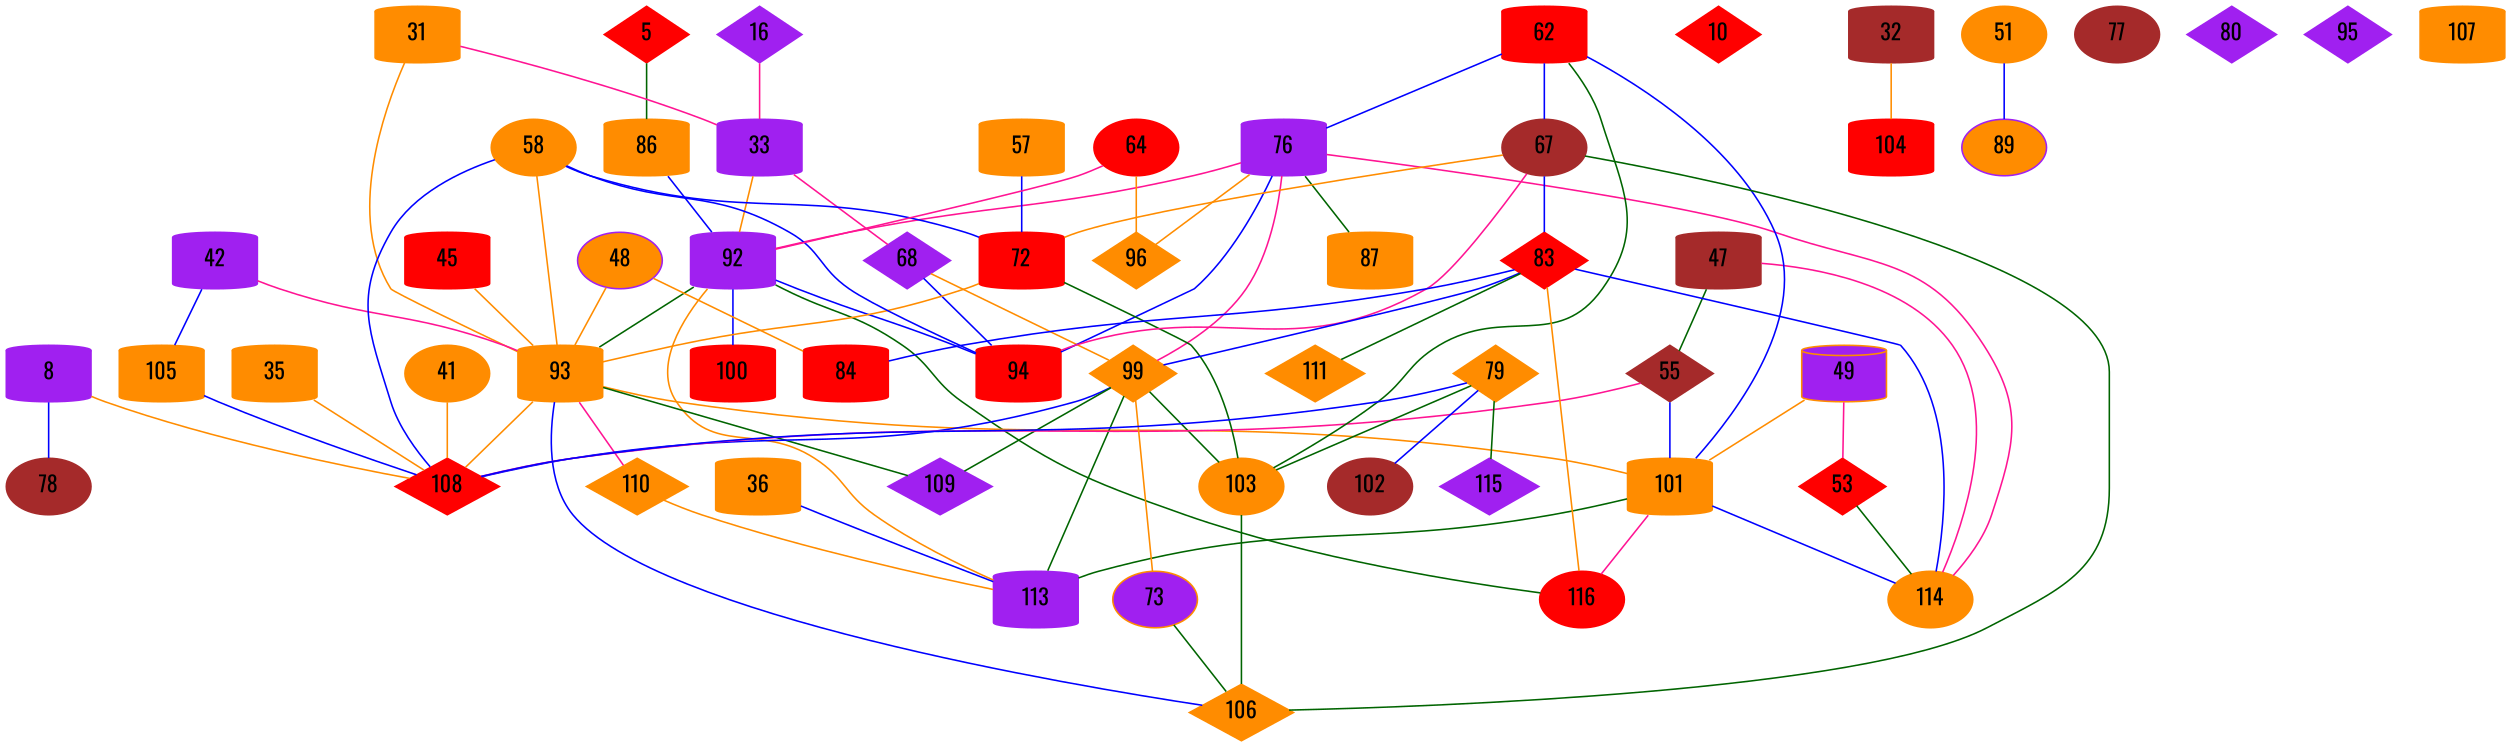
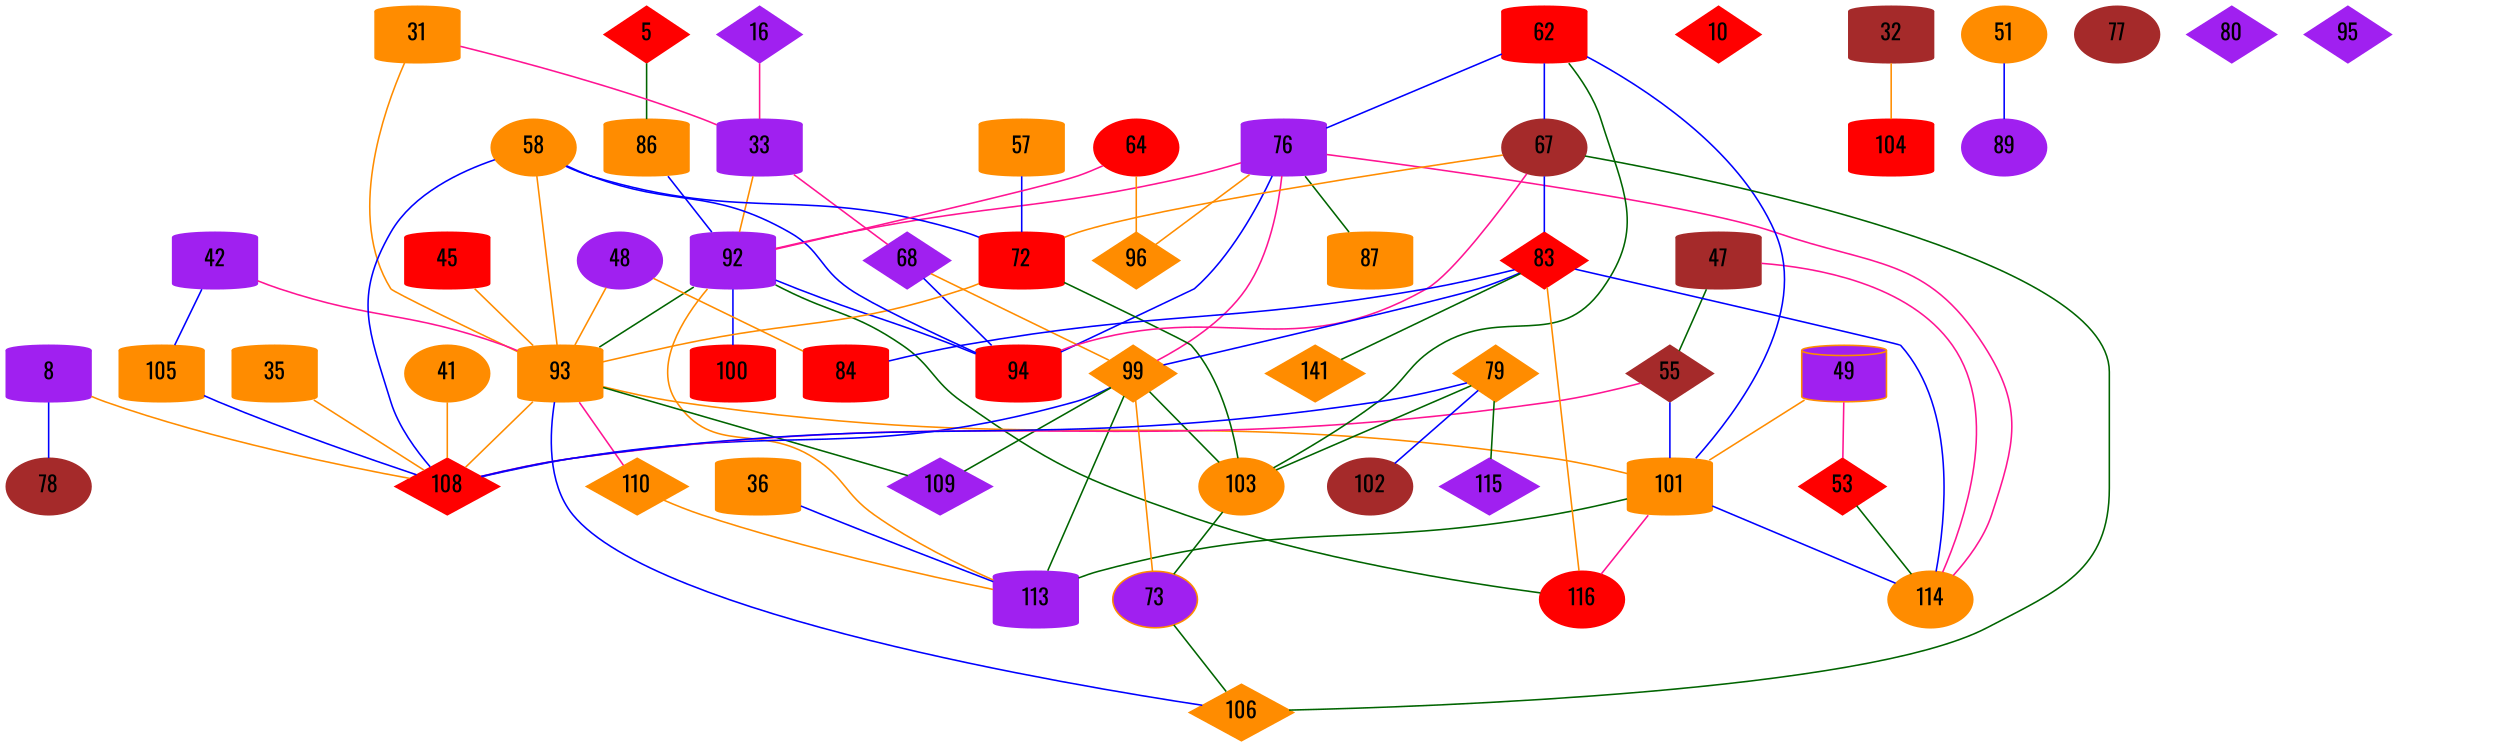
(2462, 35) -> none
(2004, 148) -> (2004, 148)
(620, 261) -> (620, 261)
(1315, 374) -> (1315, 374)
(1241, 599) -> (1202, 538)
